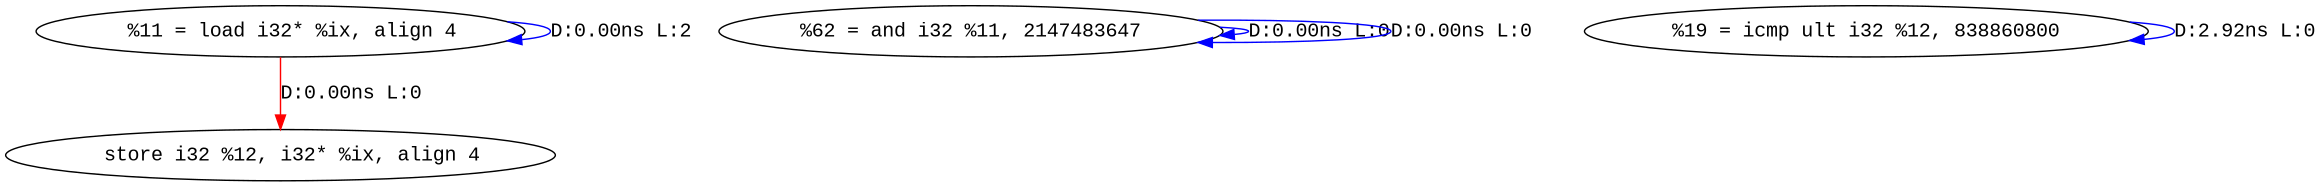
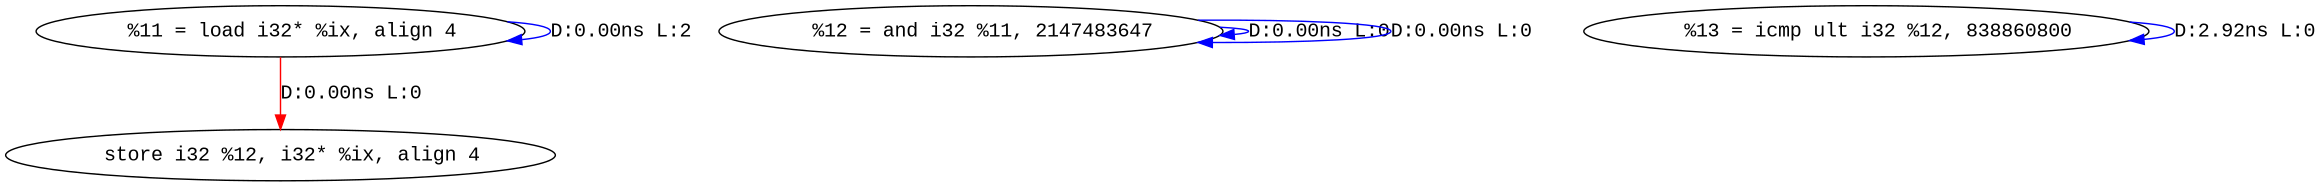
(971, 31) -> (971, 31)
(1866, 31) -> (1866, 31)
